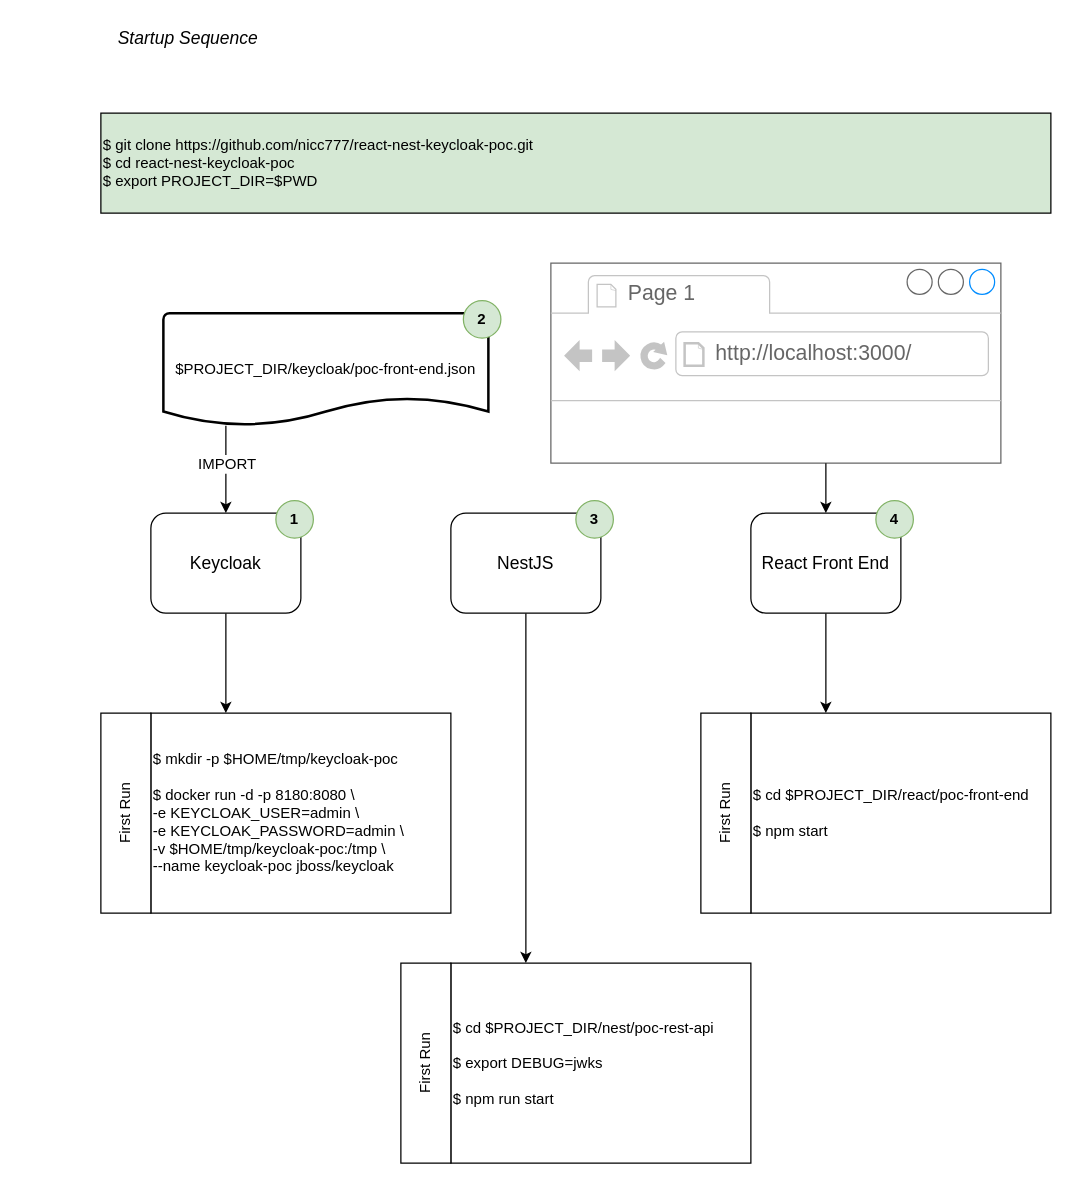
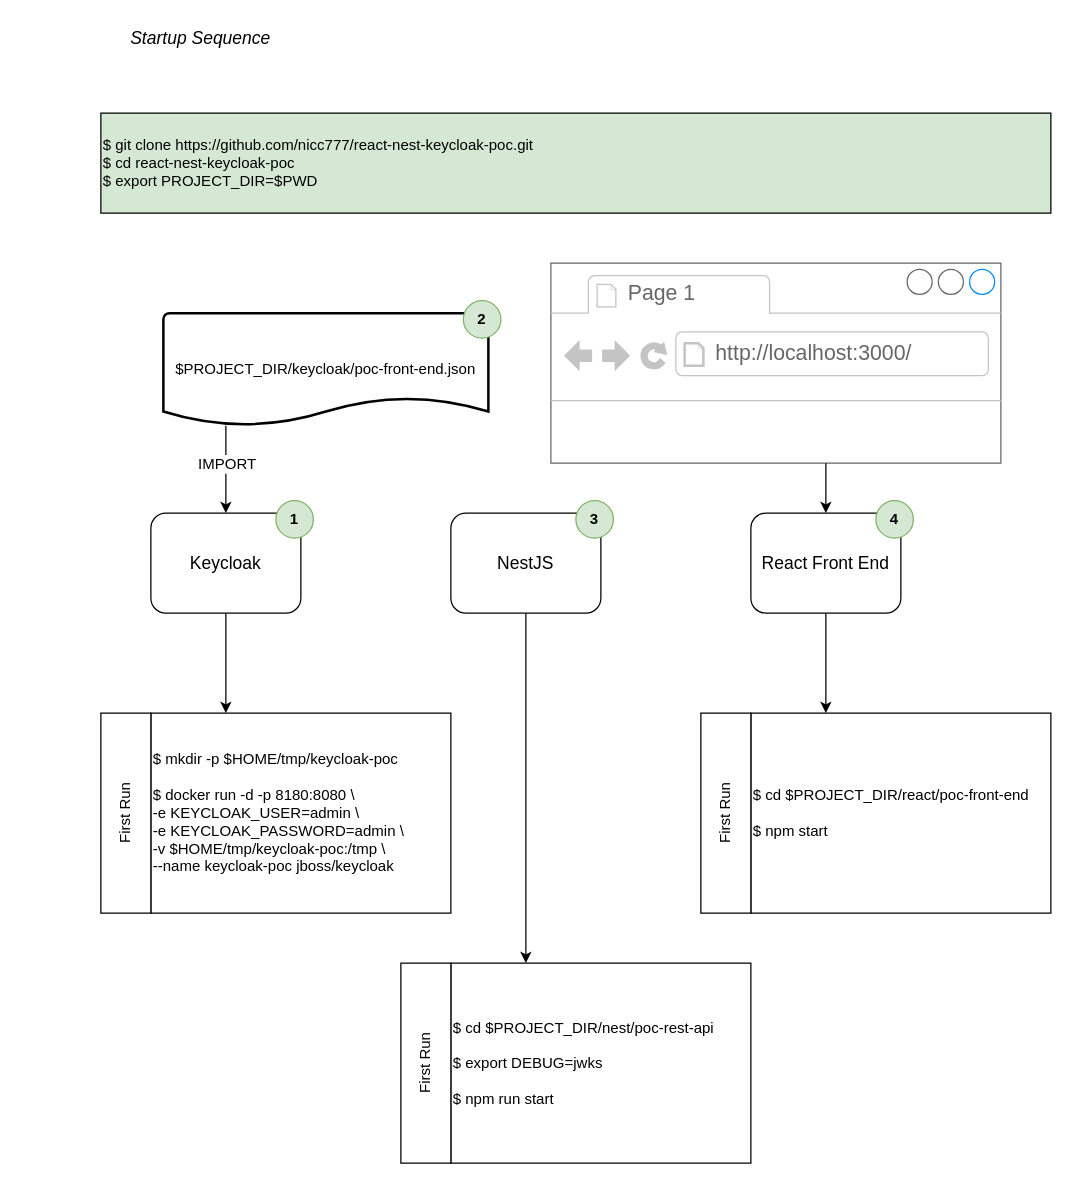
(188, 38) -> (201, 38)
